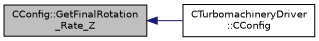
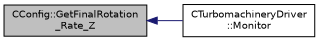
(249, 21) -> (249, 21)
